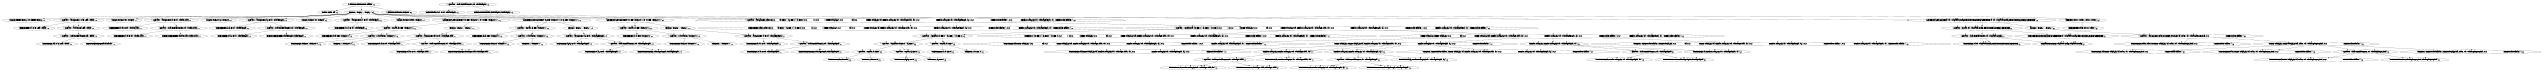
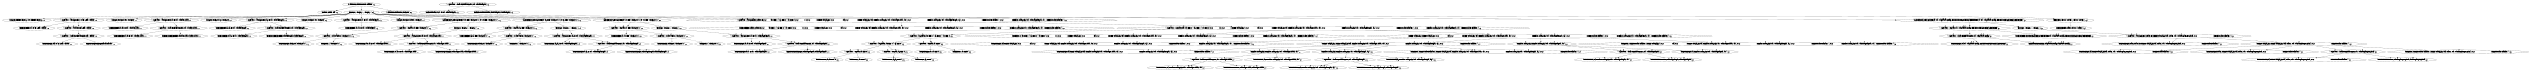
(337, 36) -> none
